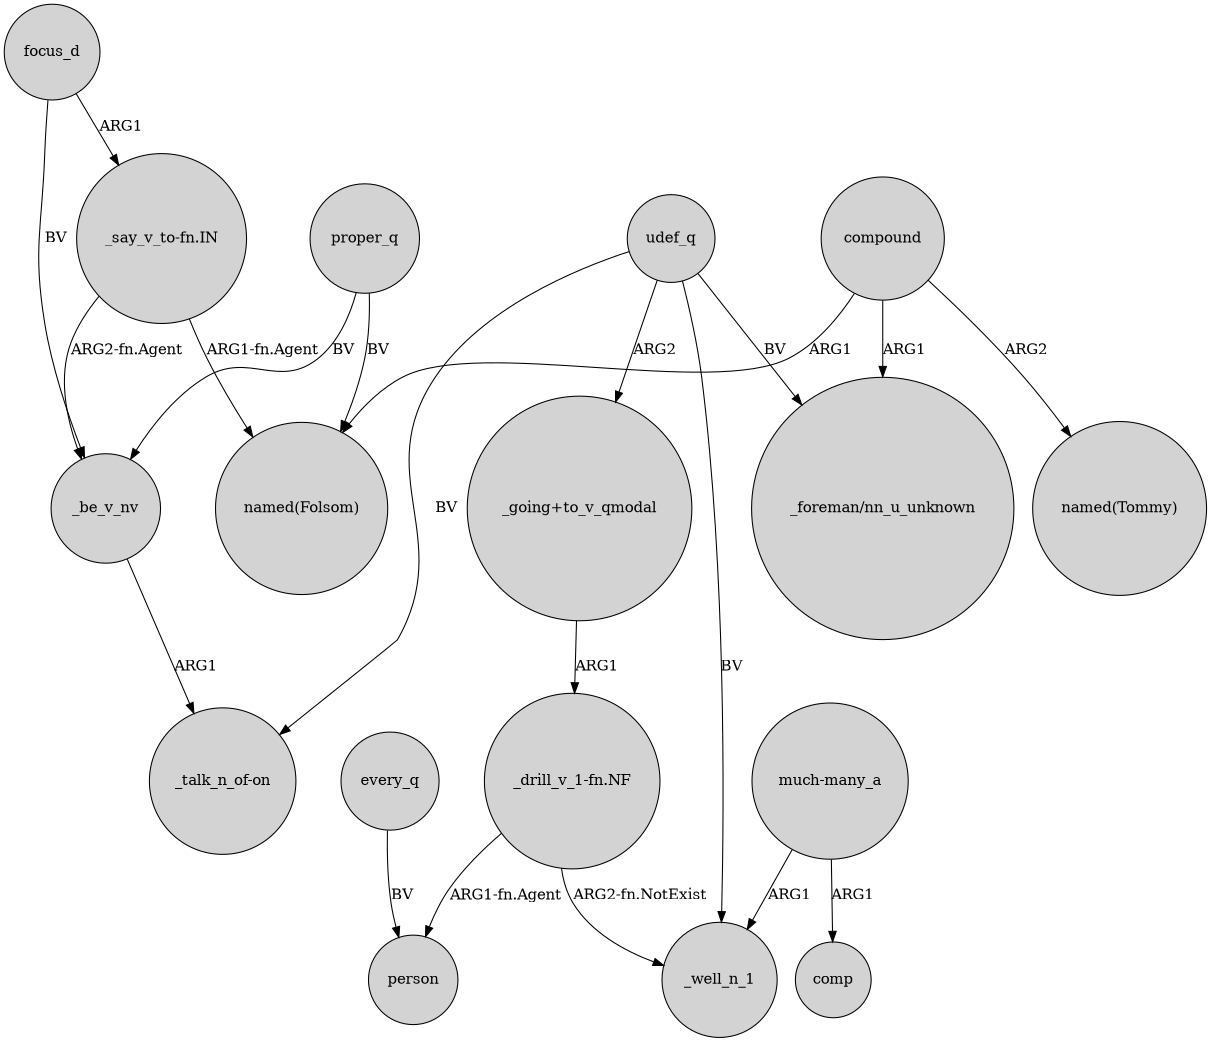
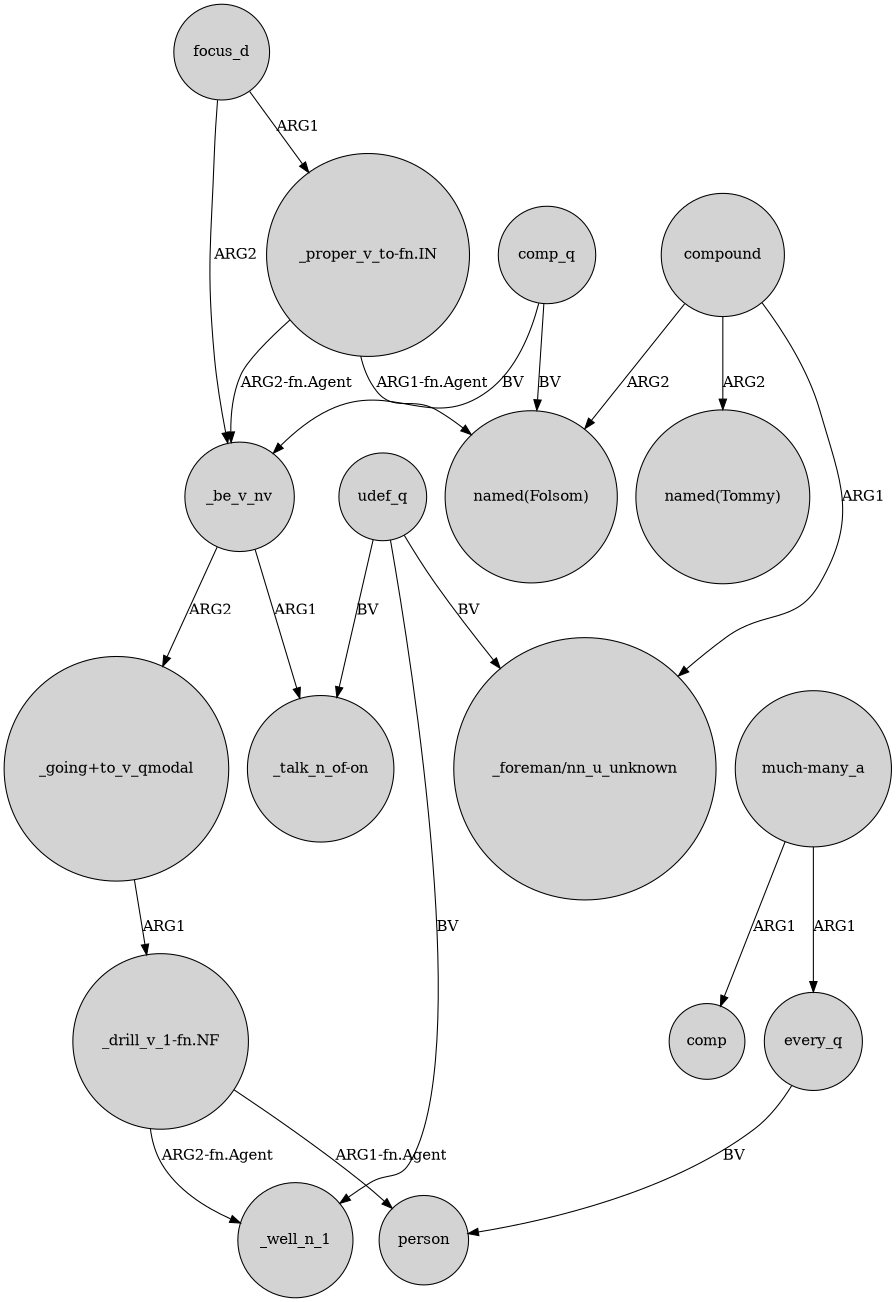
(56, 239) -> (236, 255)
(162, 239) -> (368, 255)
(365, 239) -> (547, 255)
(638, 336) -> (192, 602)
(831, 350) -> (649, 383)
(772, 885) -> (813, 914)
(640, 896) -> (217, 1156)
